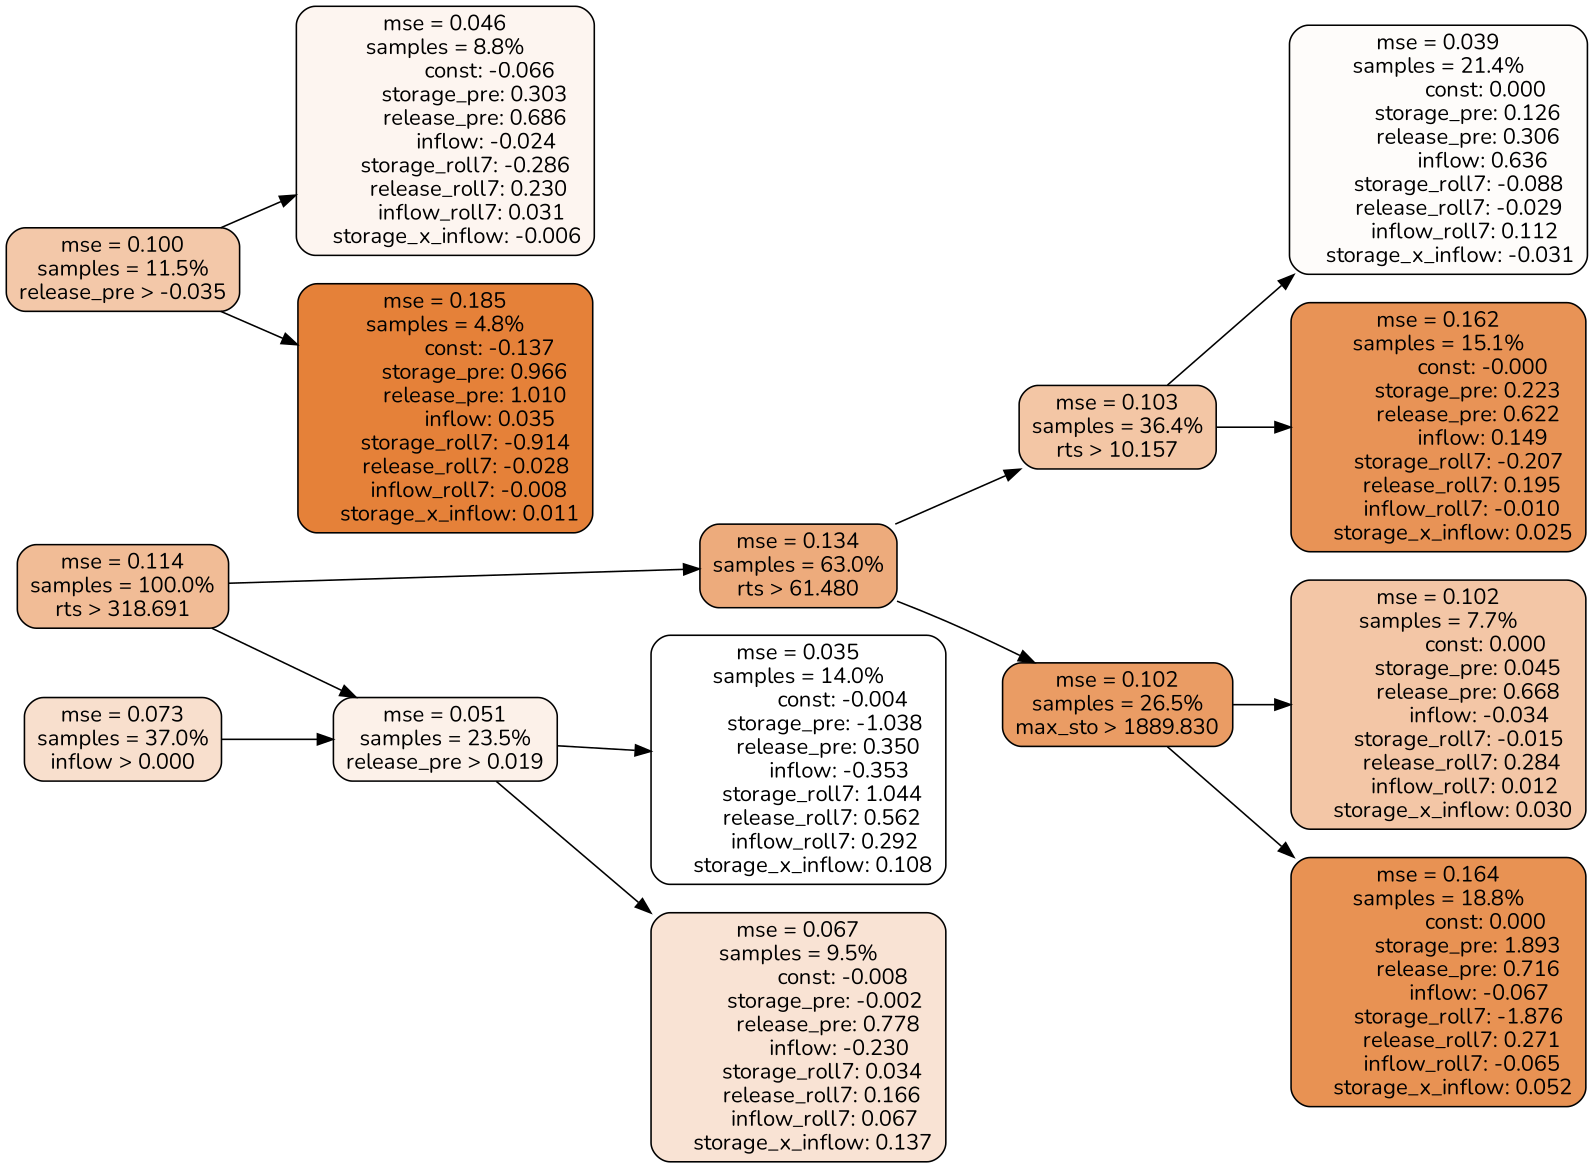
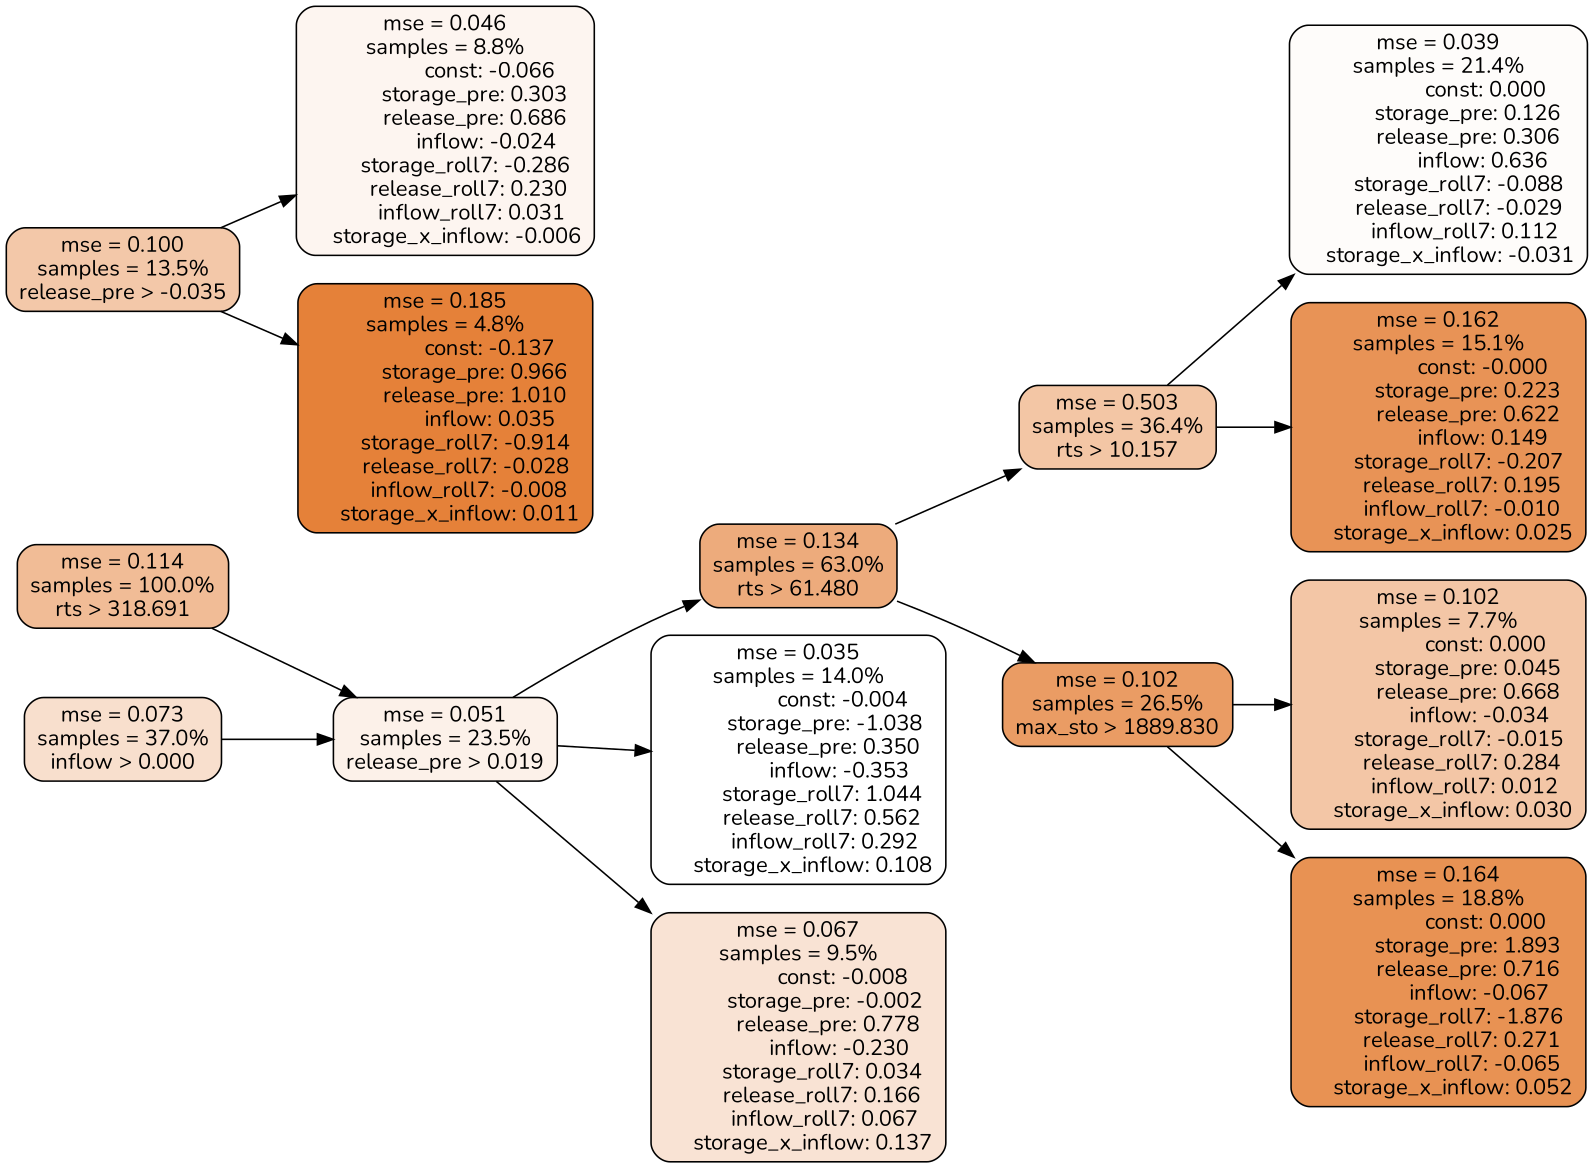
(123, 270) -> (123, 270)
(1118, 427) -> (1118, 427)
(456, 576) -> (597, 649)
